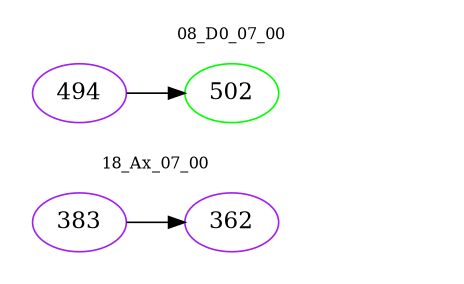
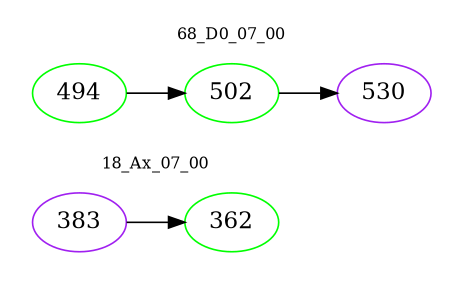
(232, 35) -> (232, 35)
(79, 93) -> (79, 93)
none -> (384, 93)
(232, 222) -> (232, 222)
